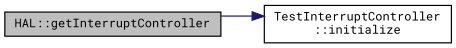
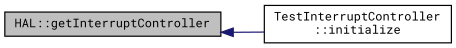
(237, 16) -> (249, 32)
